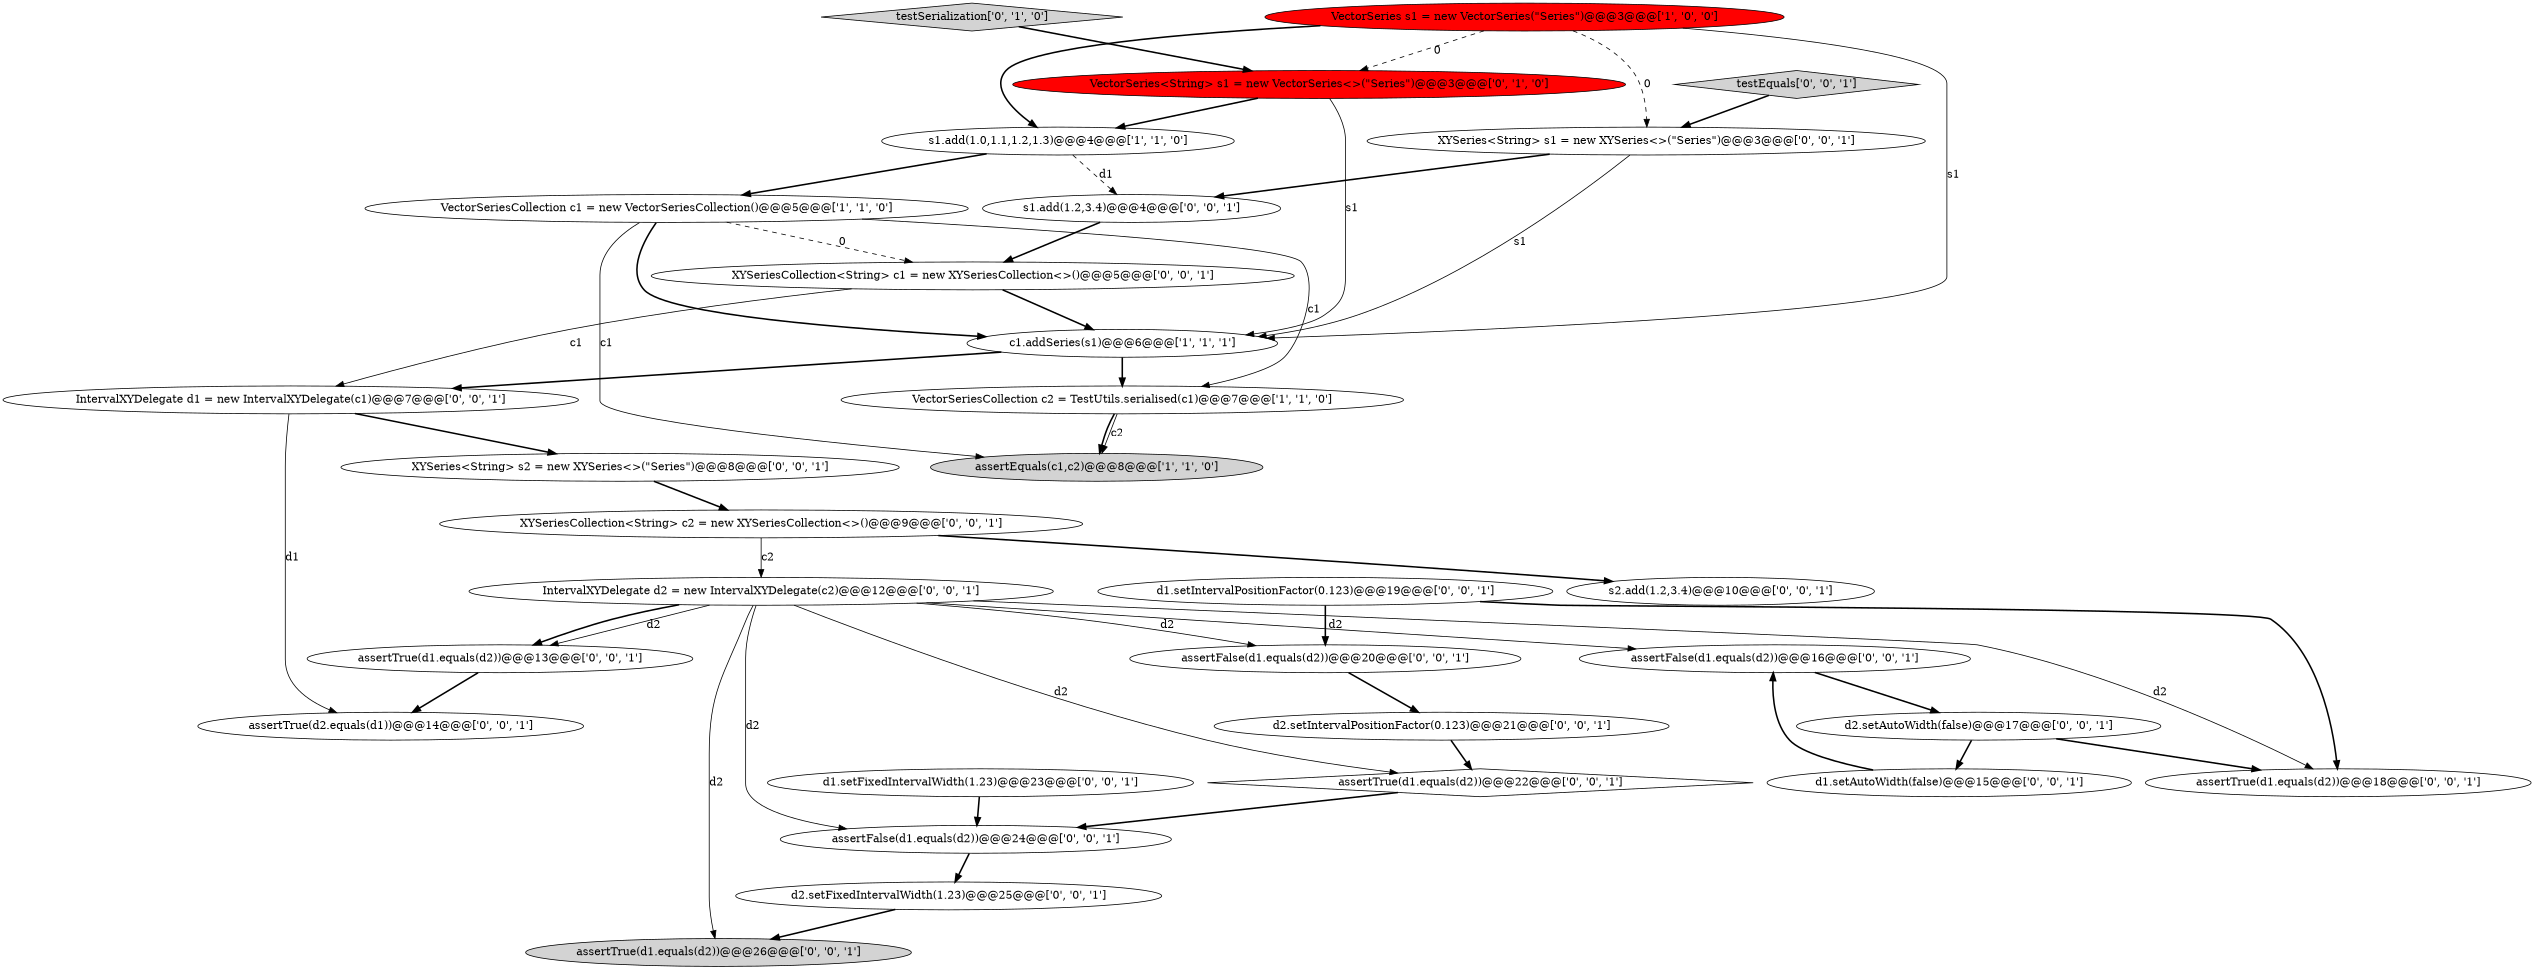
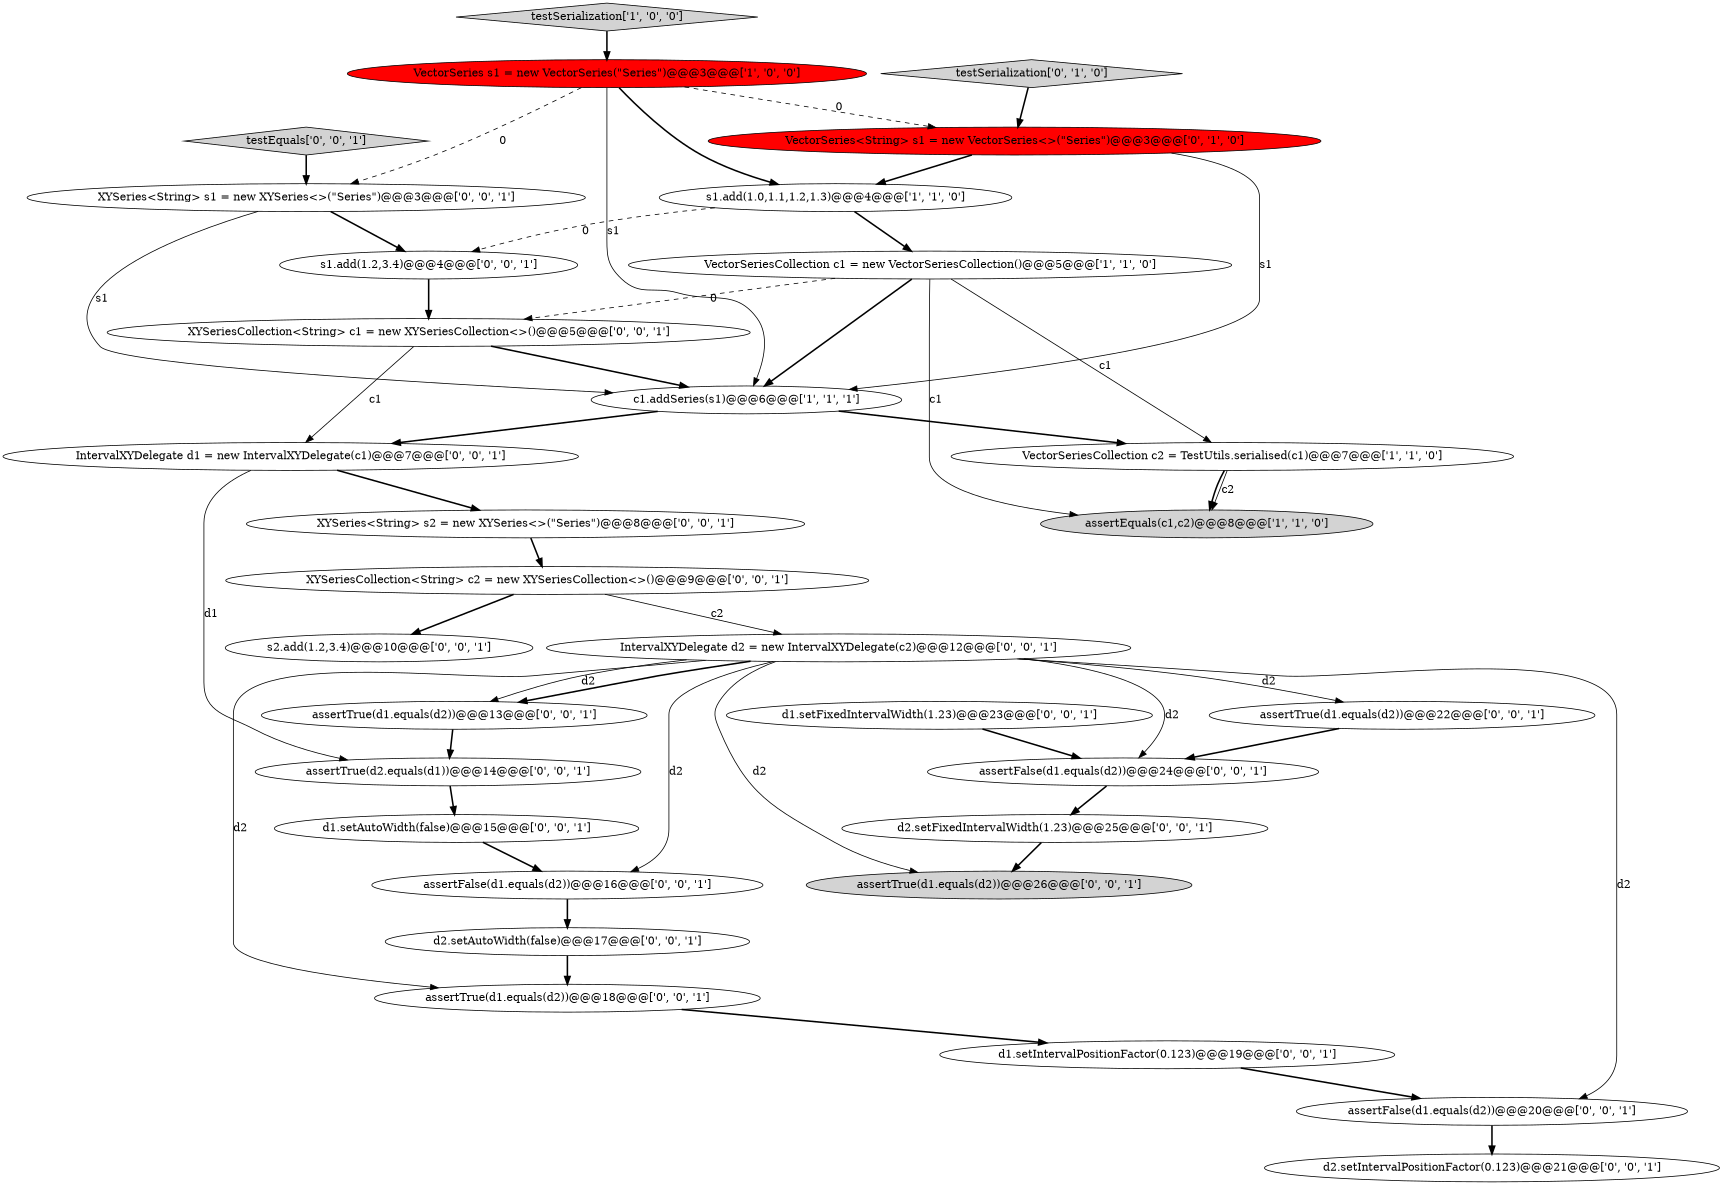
none -> (607, 17)
(1106, 175) -> (586, 231)
(1956, 609) -> (860, 1026)
(1459, 751) -> none
(1966, 751) -> (452, 796)
(1480, 783) -> (1402, 715)
